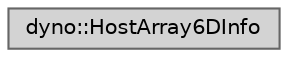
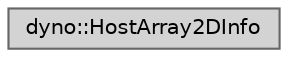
(144, 29) -> (144, 29)
